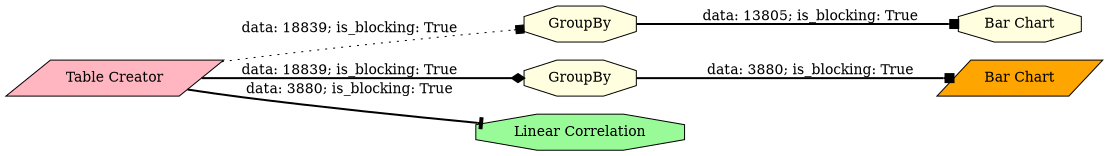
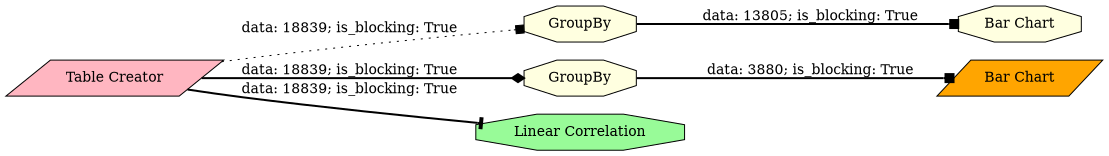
(350, 90) -> (350, 90)
